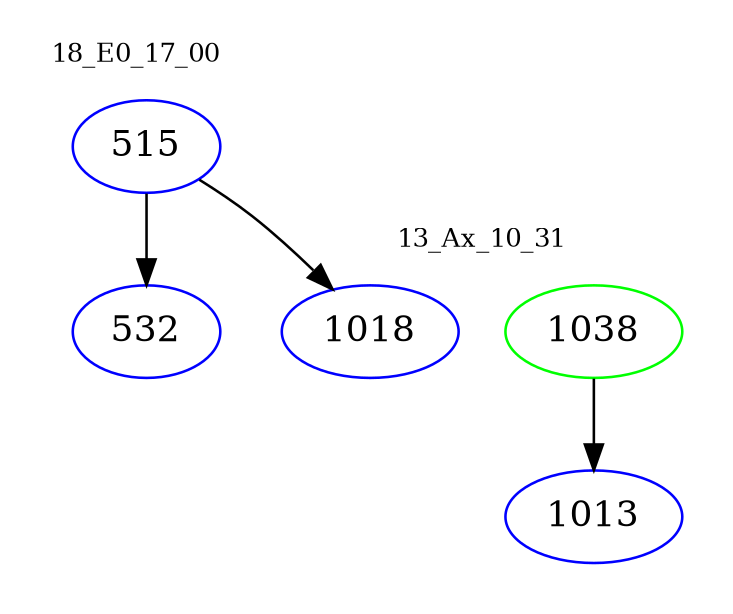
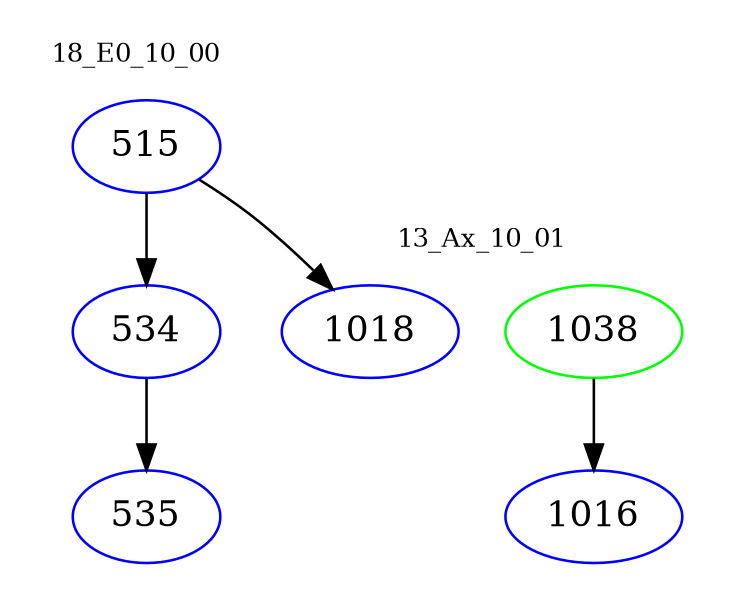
(136, 55) -> (136, 55)
(482, 240) -> (482, 240)
(147, 332) -> (147, 332)
none -> (147, 517)
(594, 517) -> (594, 517)
